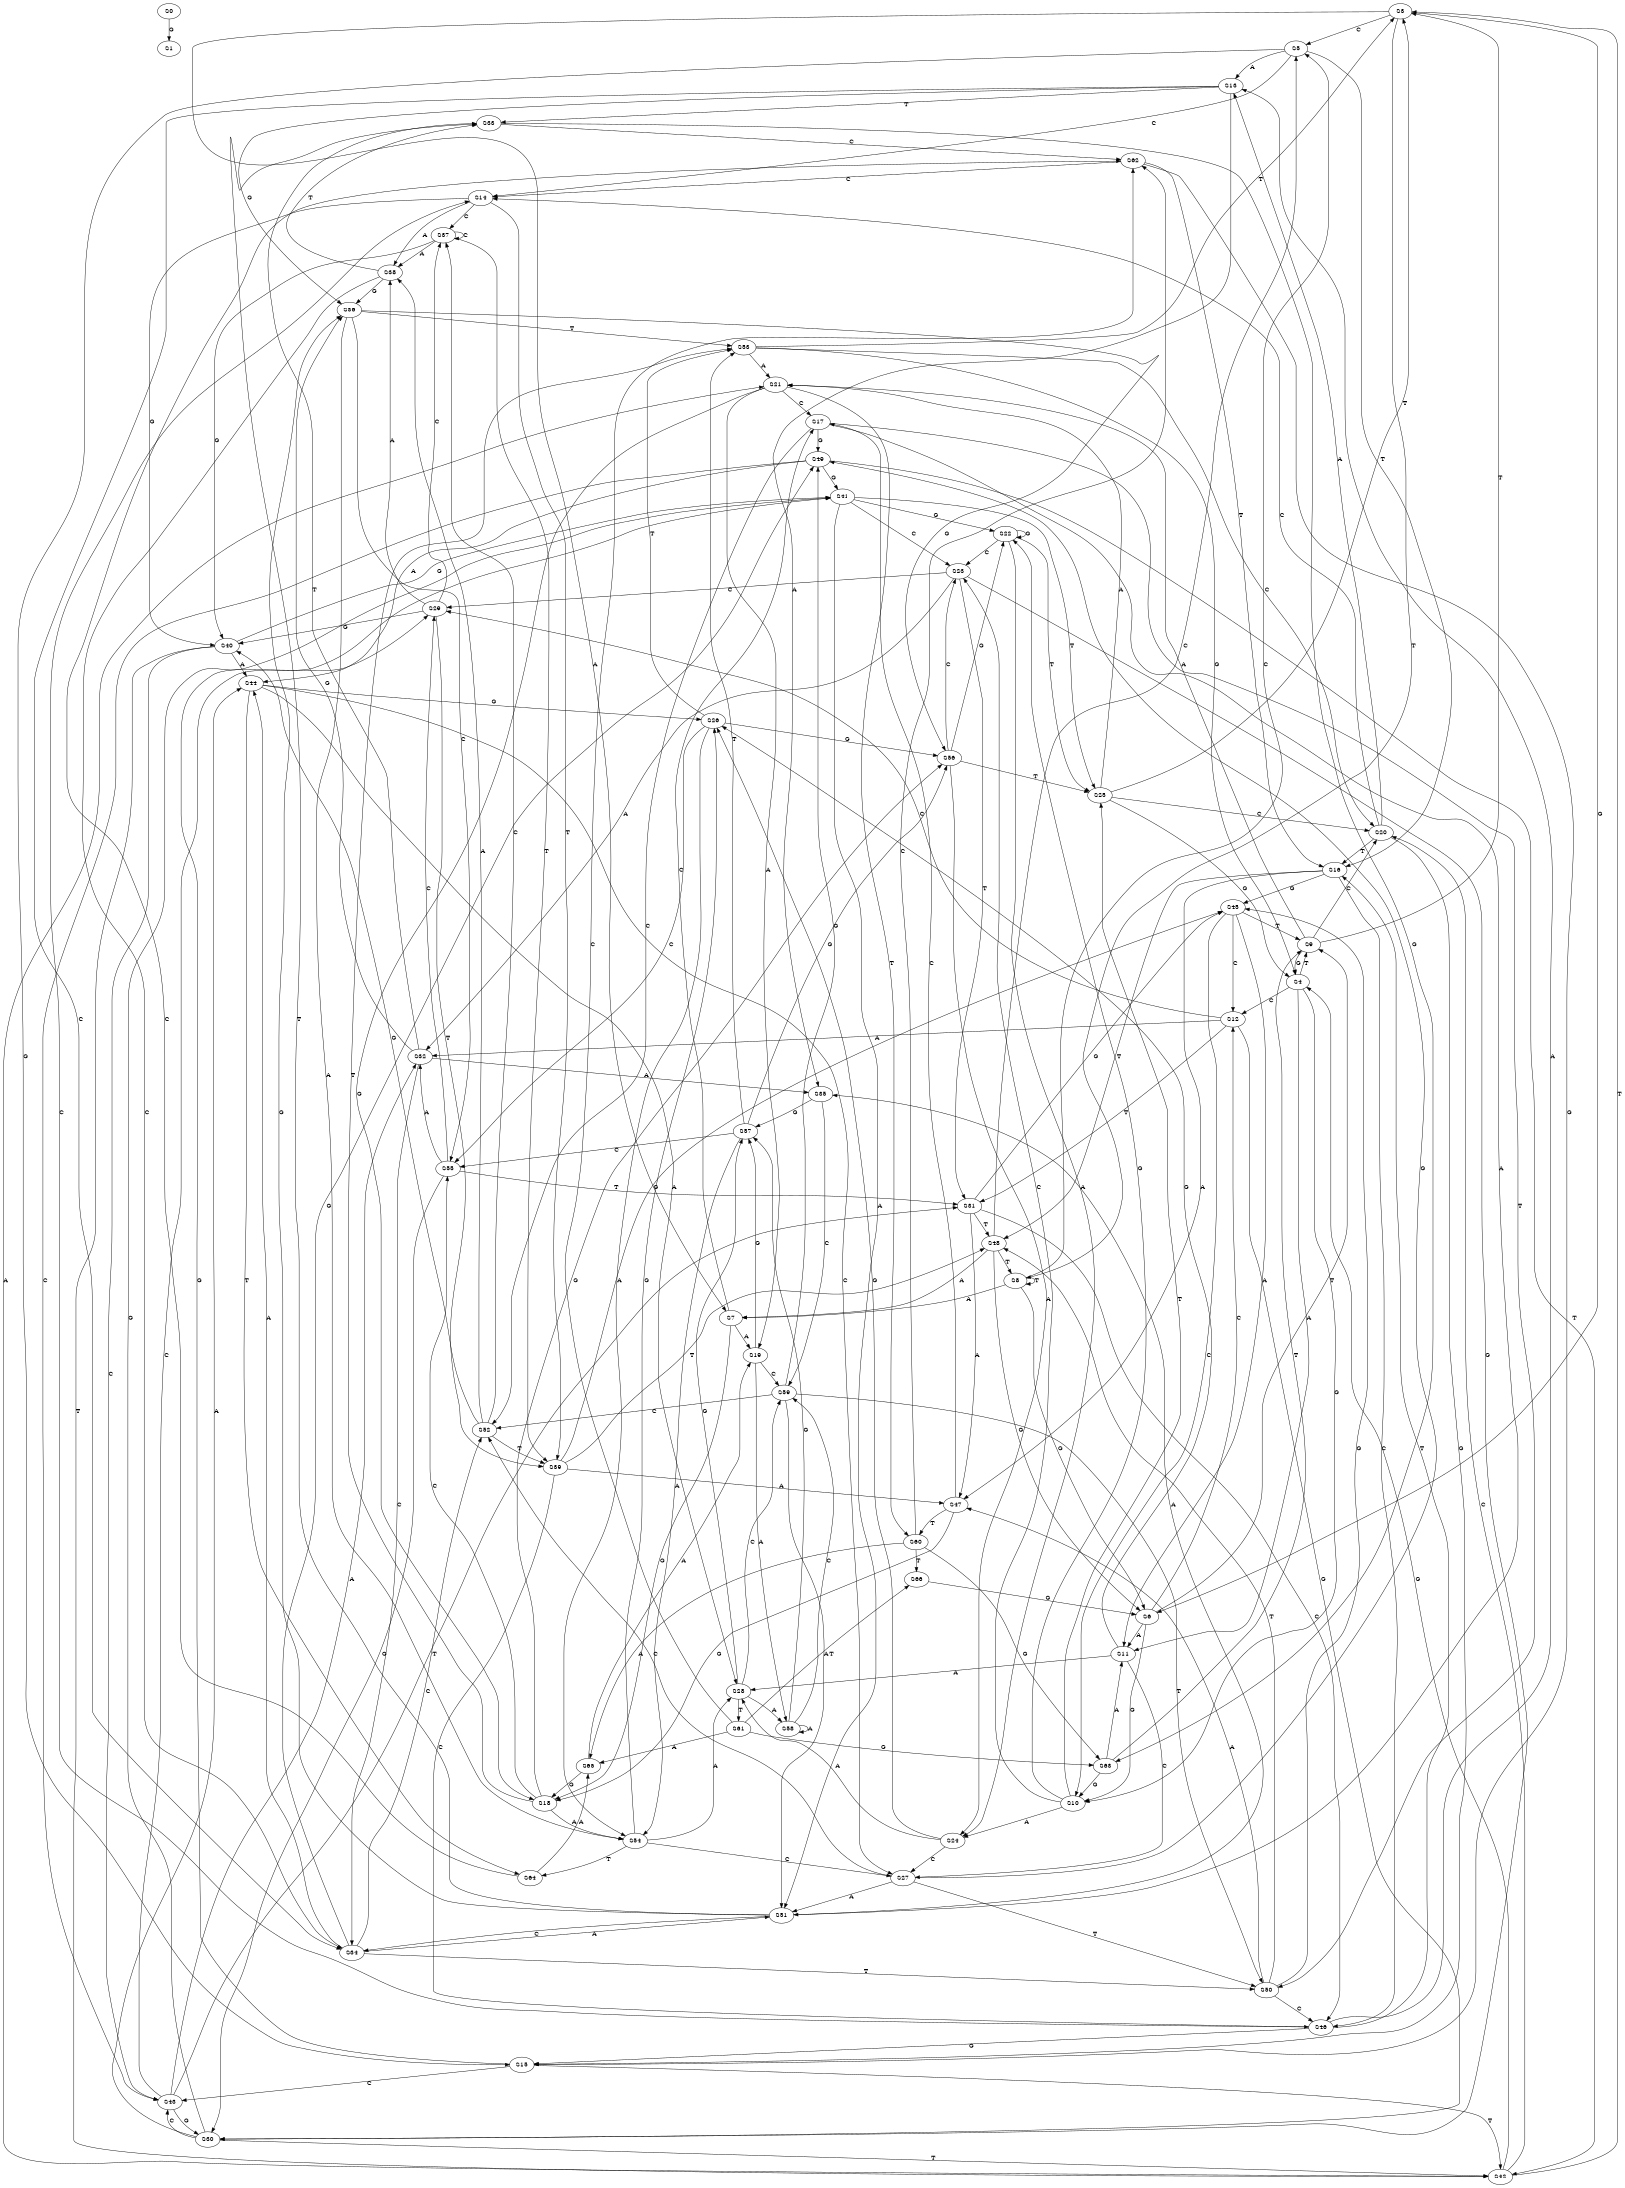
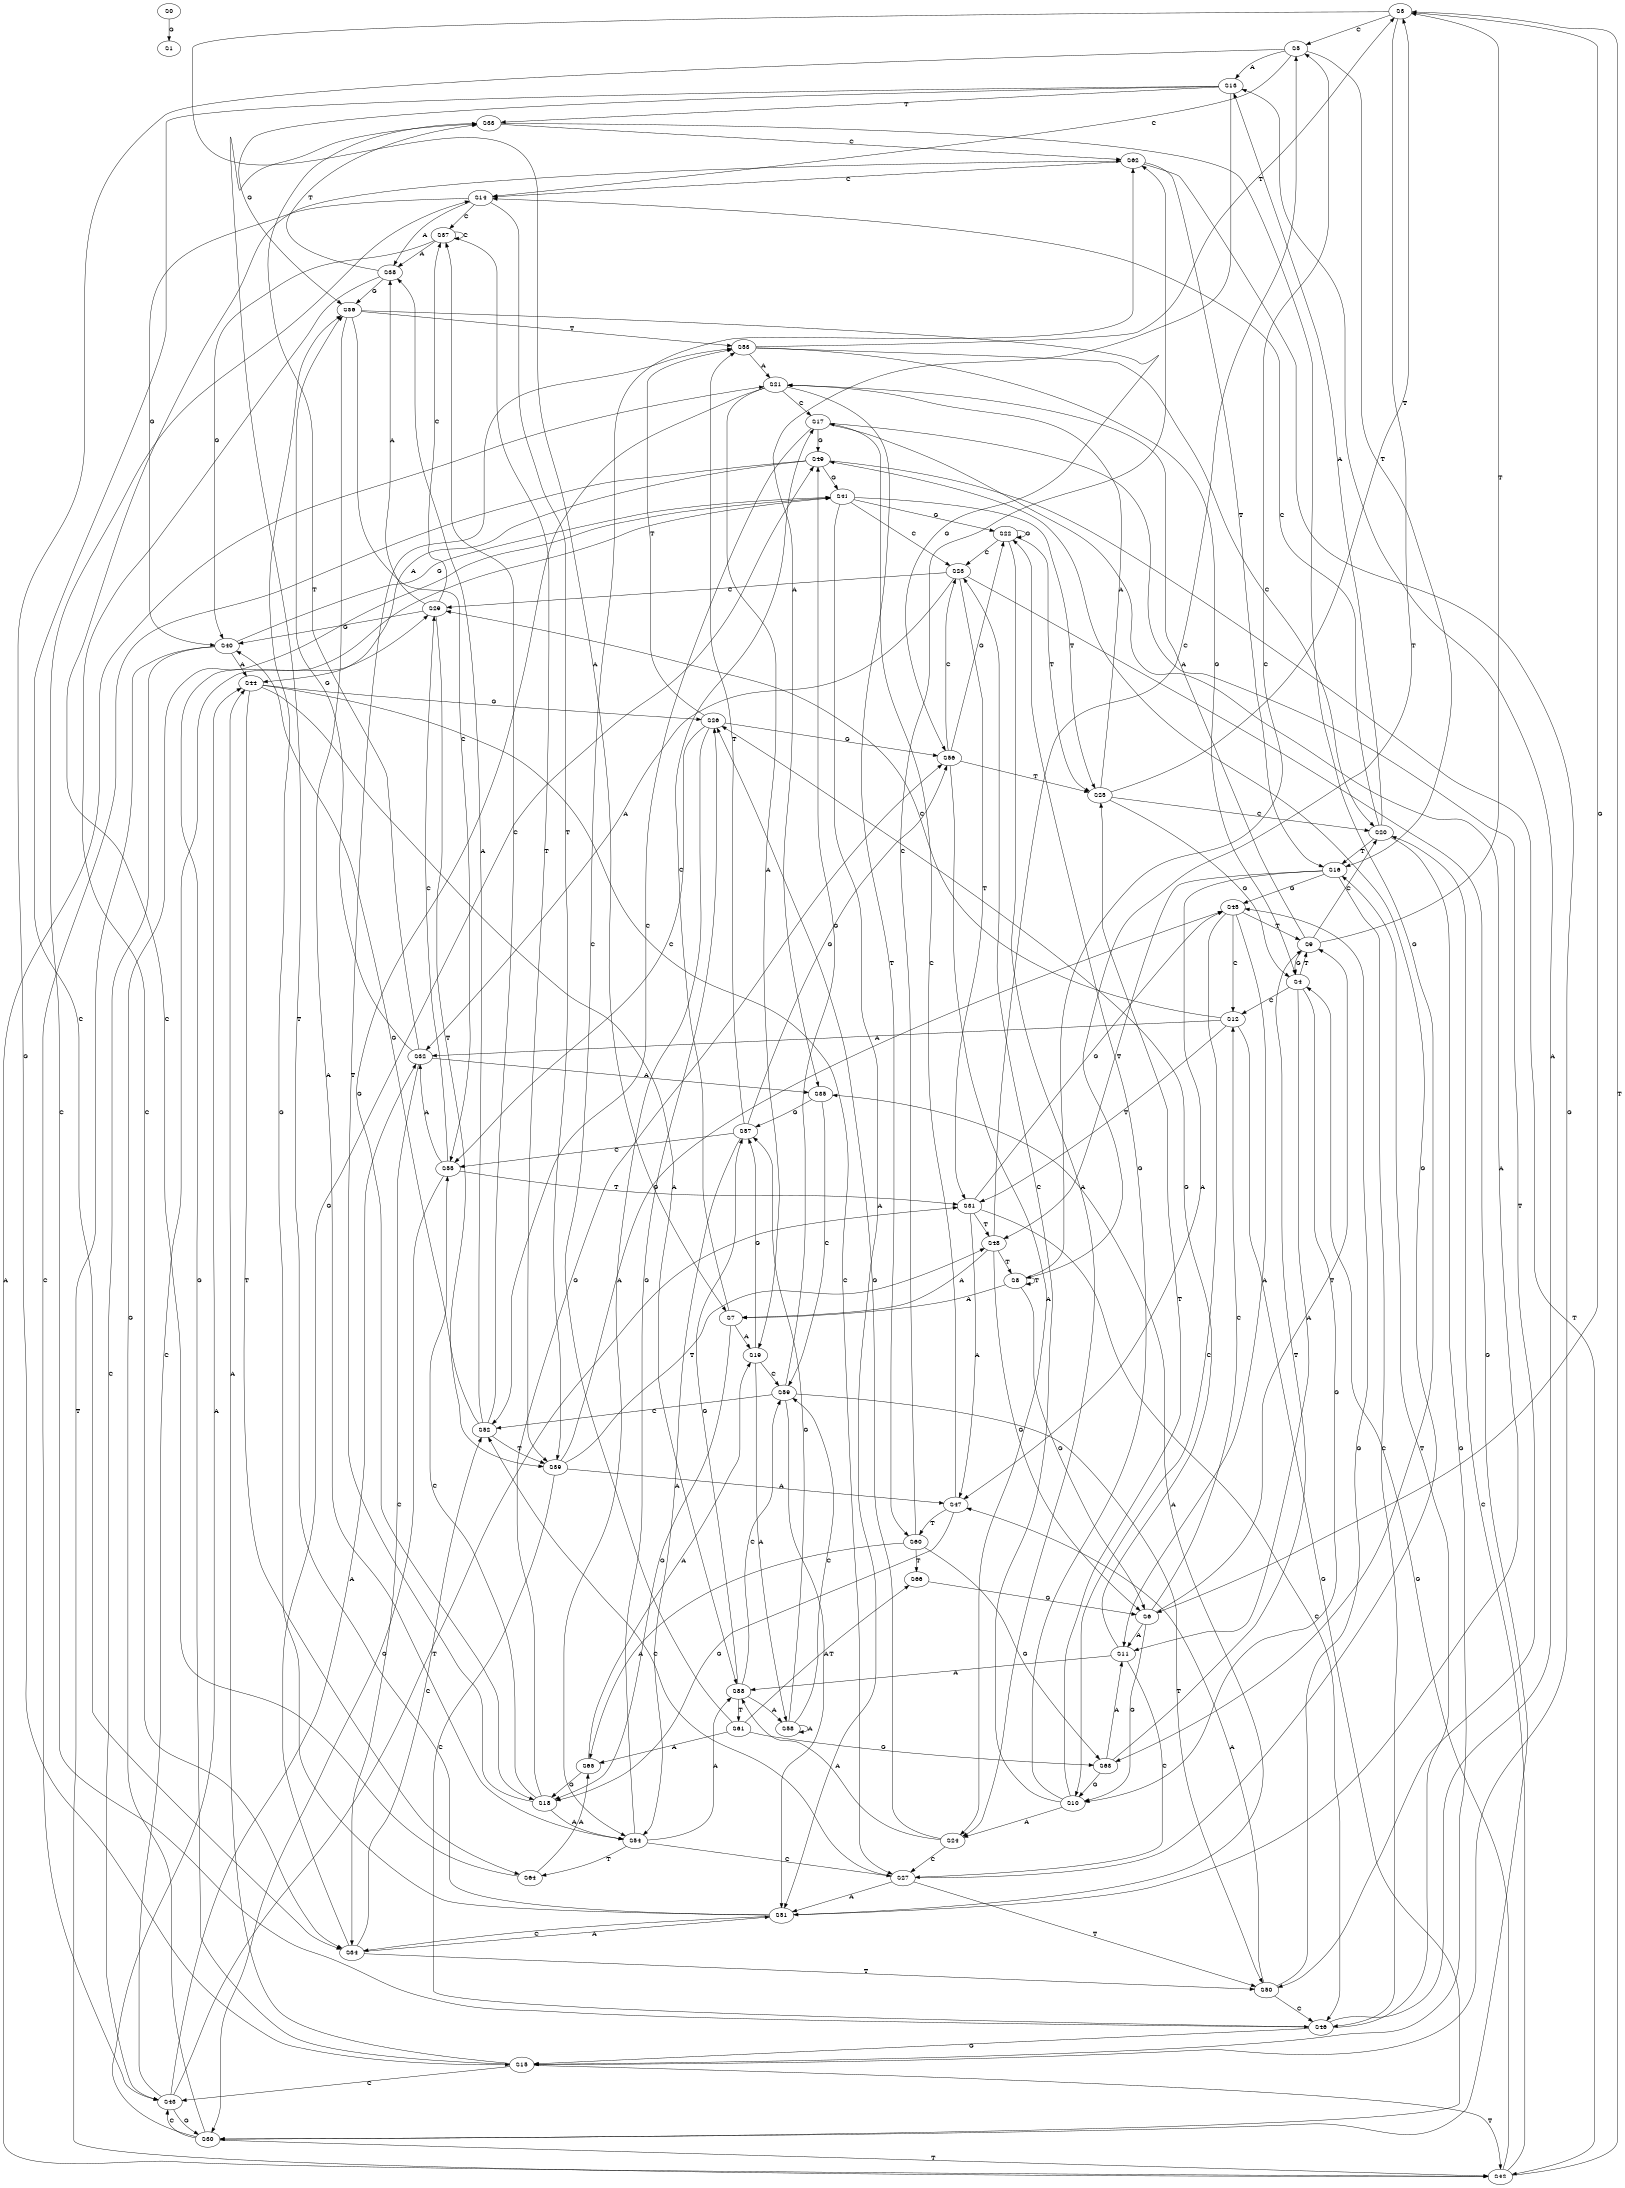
(267, 1331) -> (230, 1474)
(1234, 1559) -> none
(739, 1691) -> (739, 1691)
